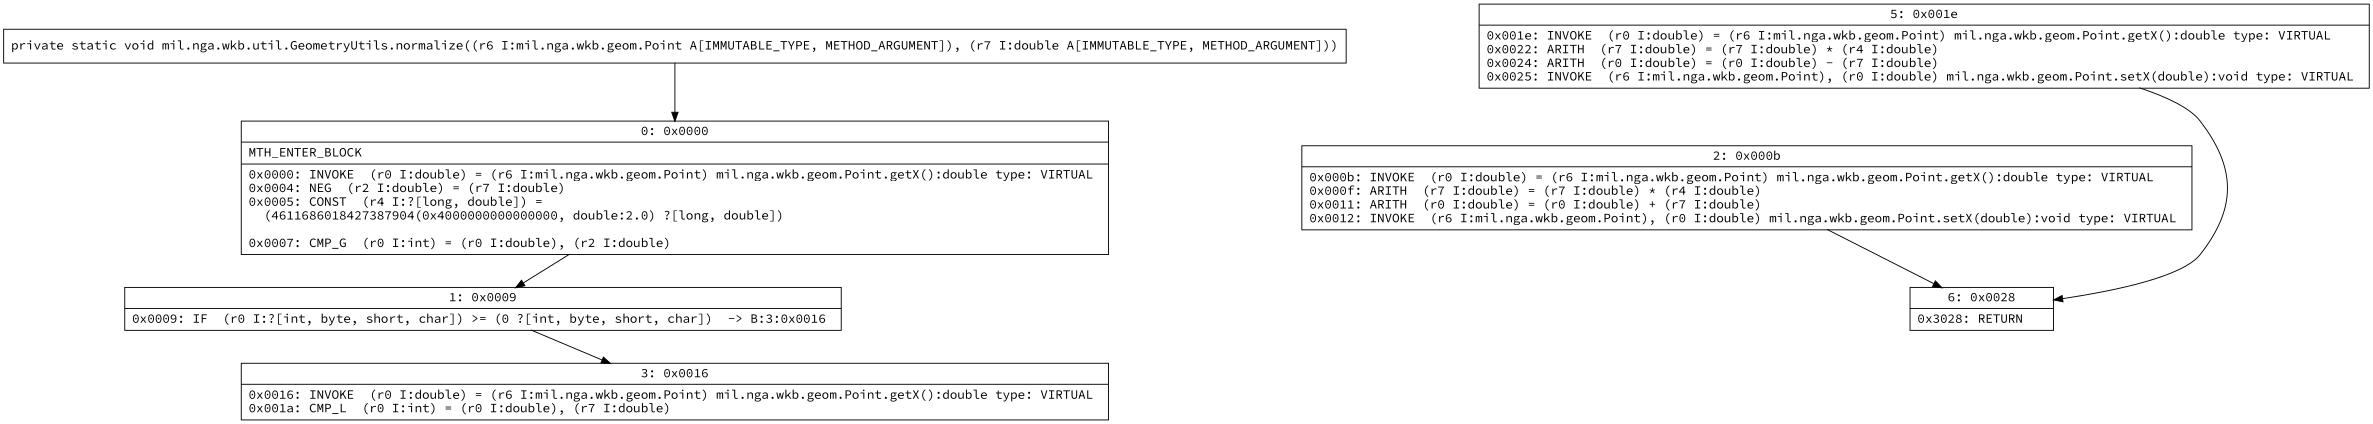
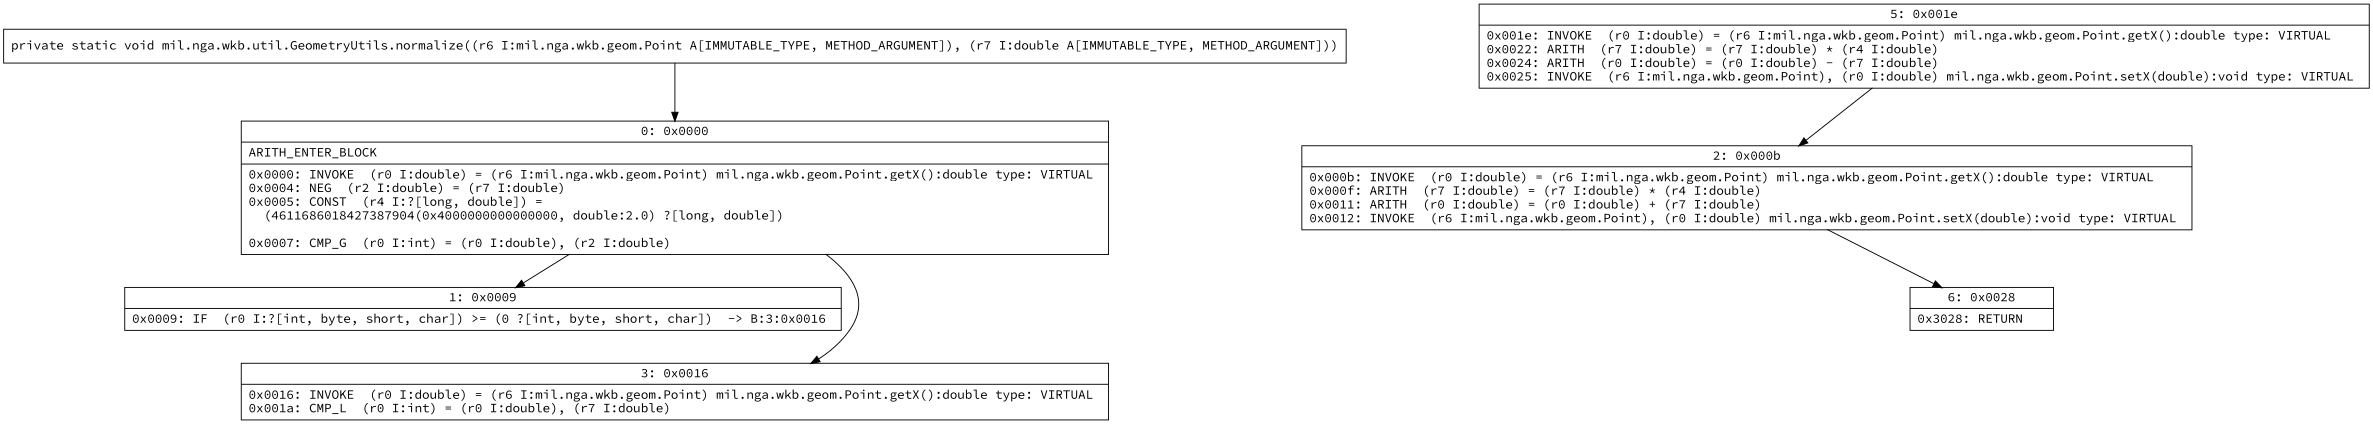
(305, 153) -> (313, 153)
(2219, 225) -> (1839, 114)
(566, 345) -> (858, 308)
